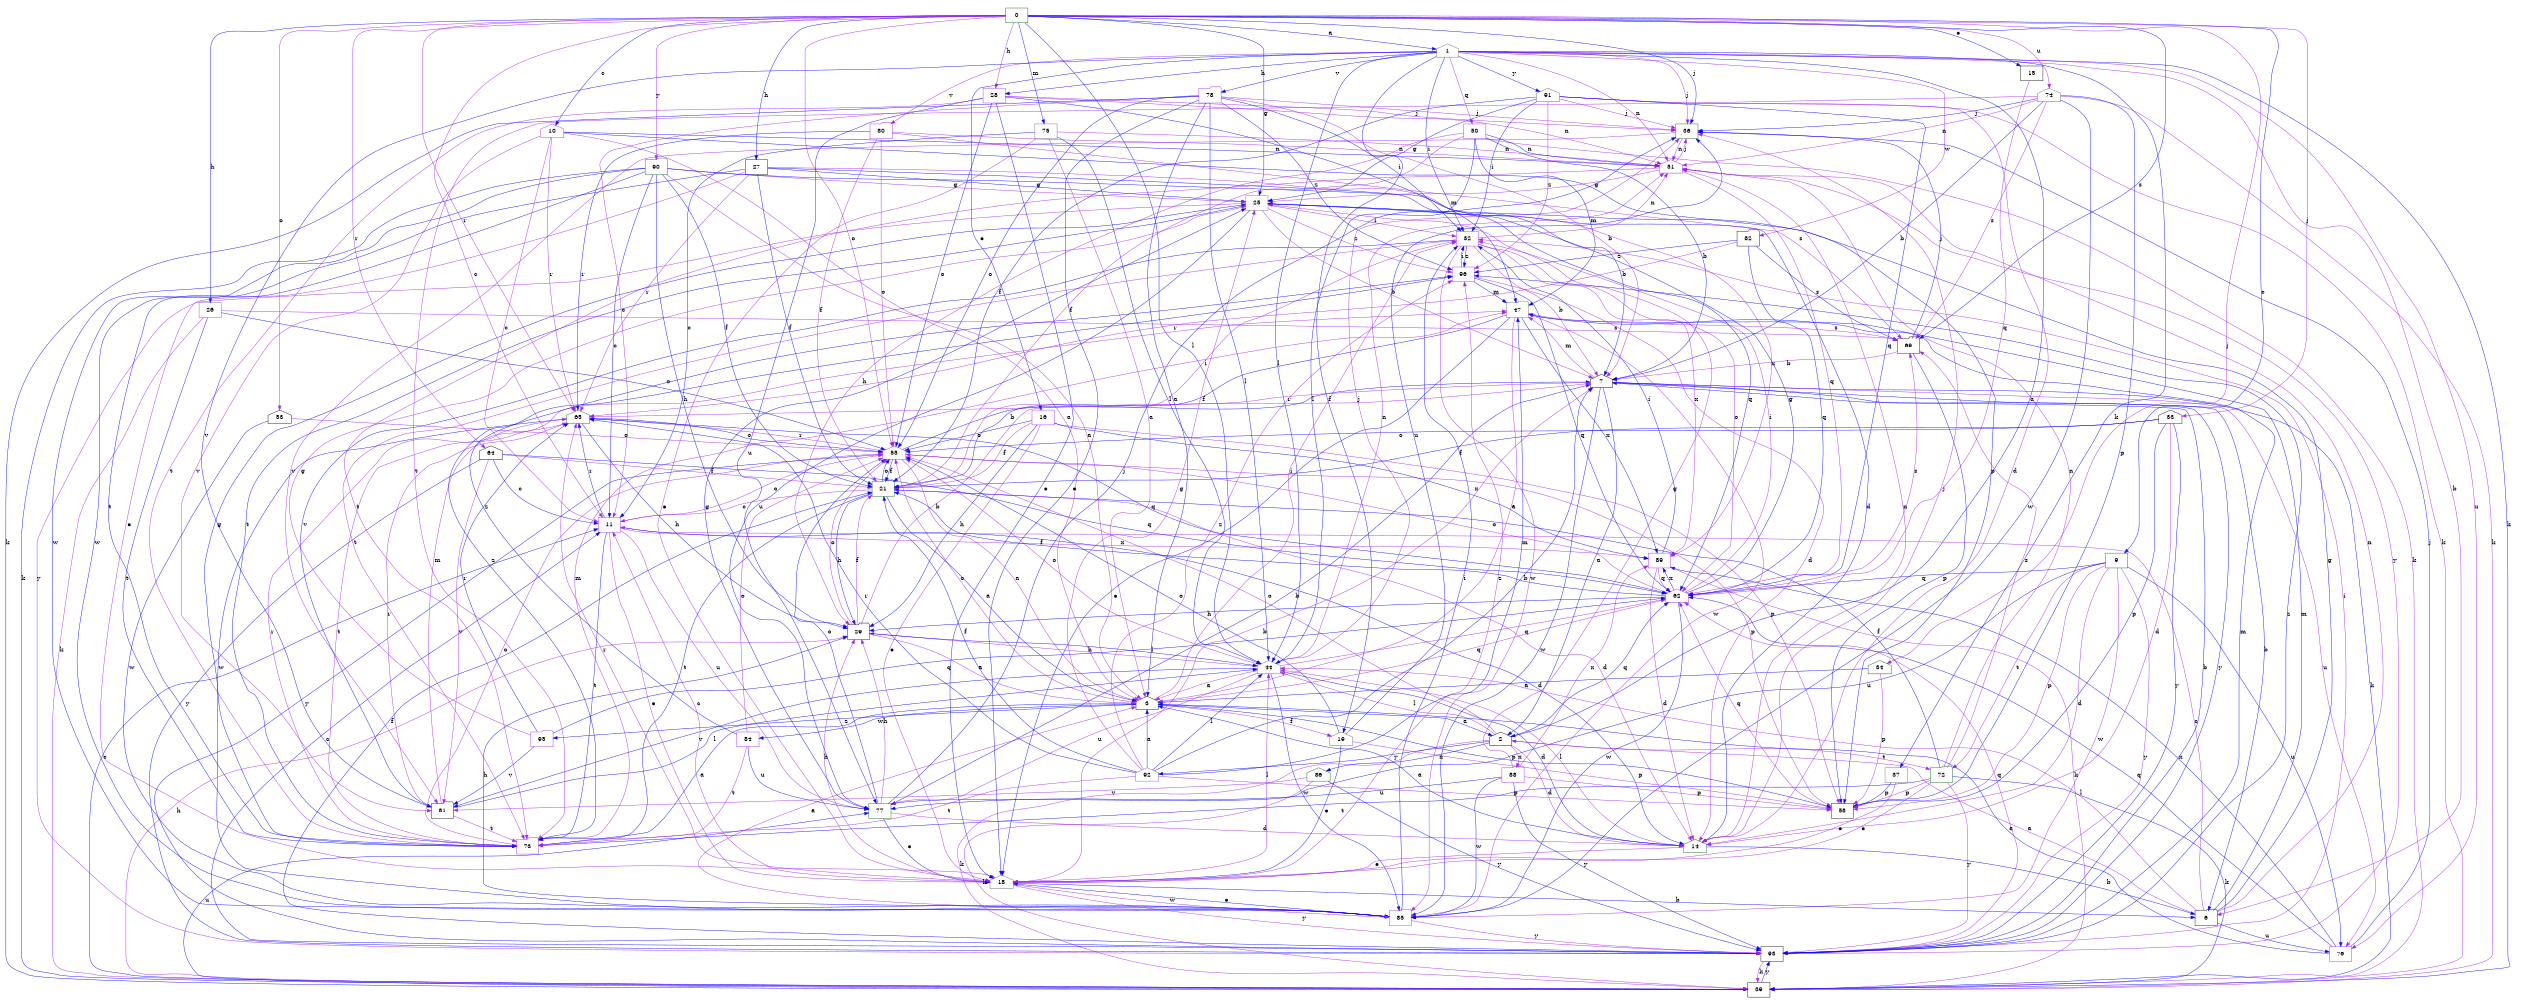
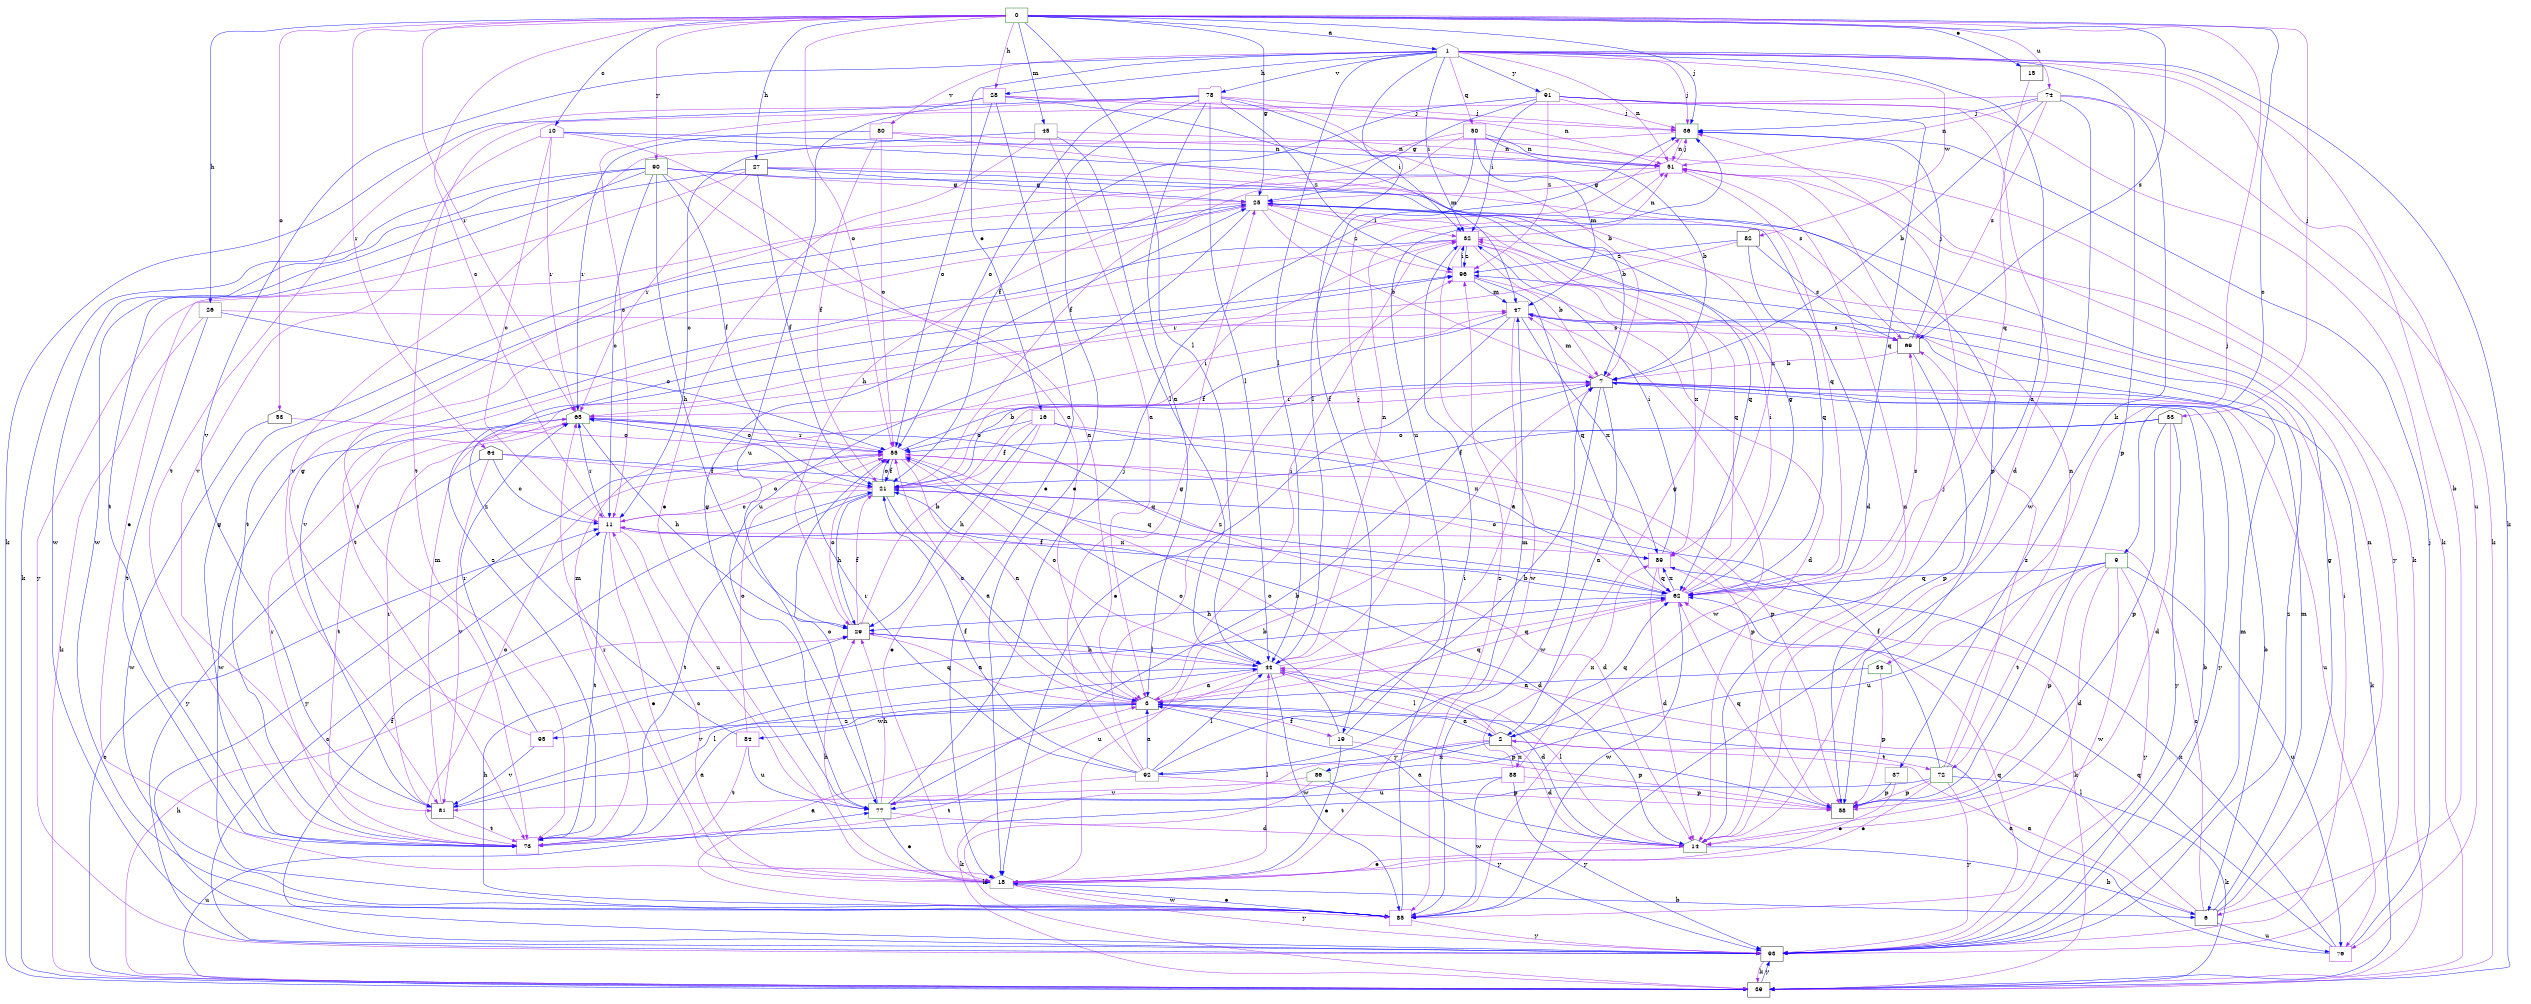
(1046, 131) -> (1046, 131)
(1736, 417) -> (1736, 417)
